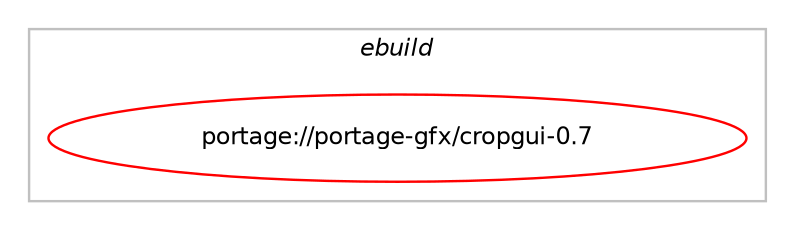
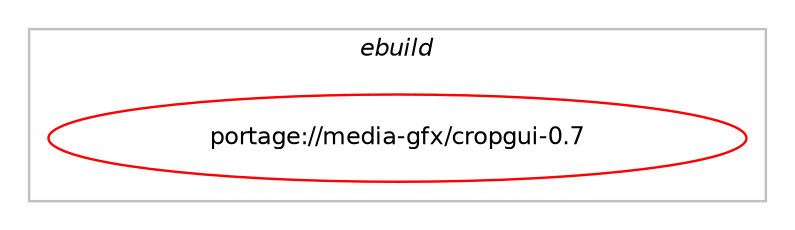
(397, 138) -> (397, 138)
